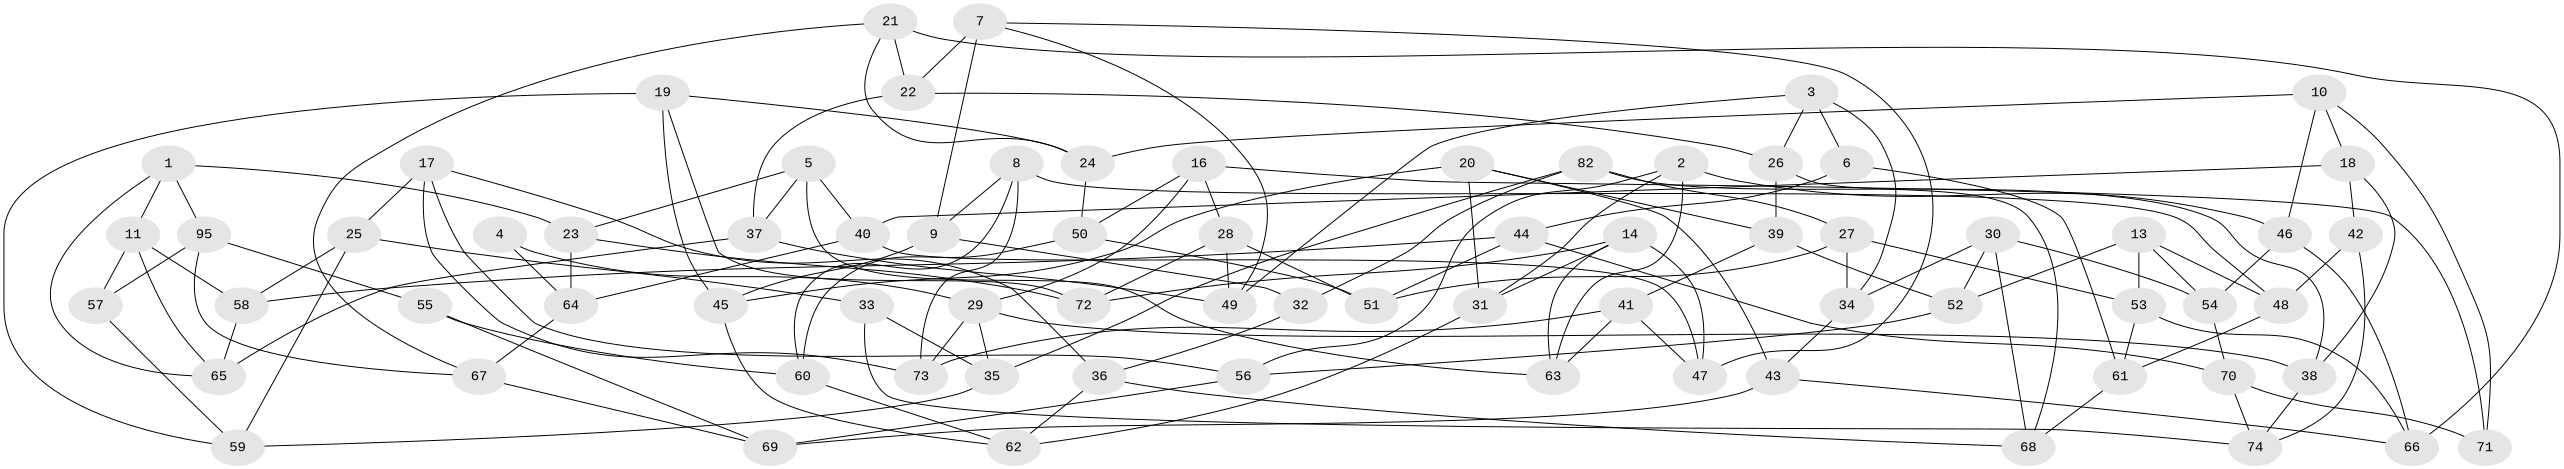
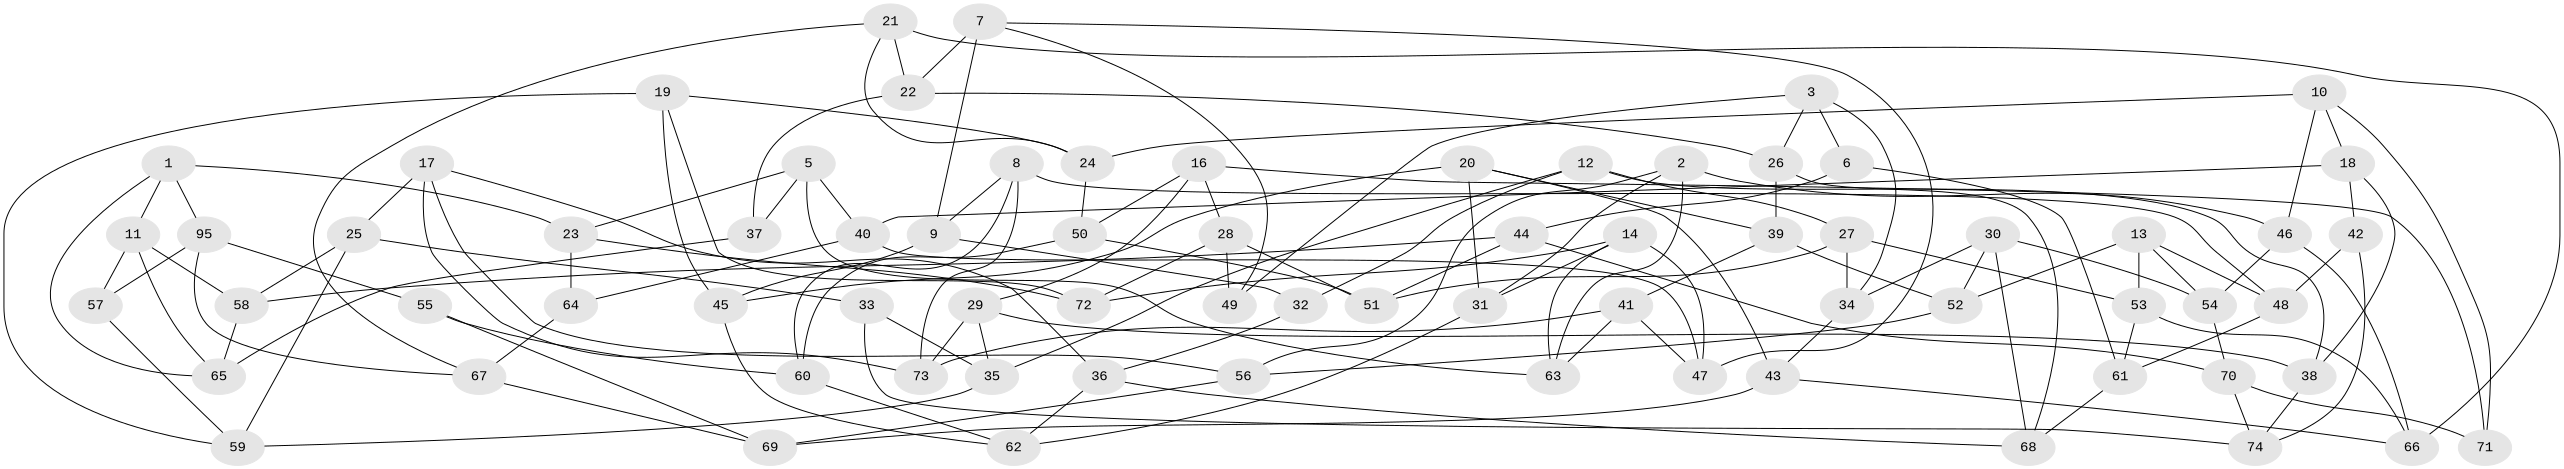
(1586, 164) -> (1586, 164)
(500, 235) -> none
(991, 274) -> none
